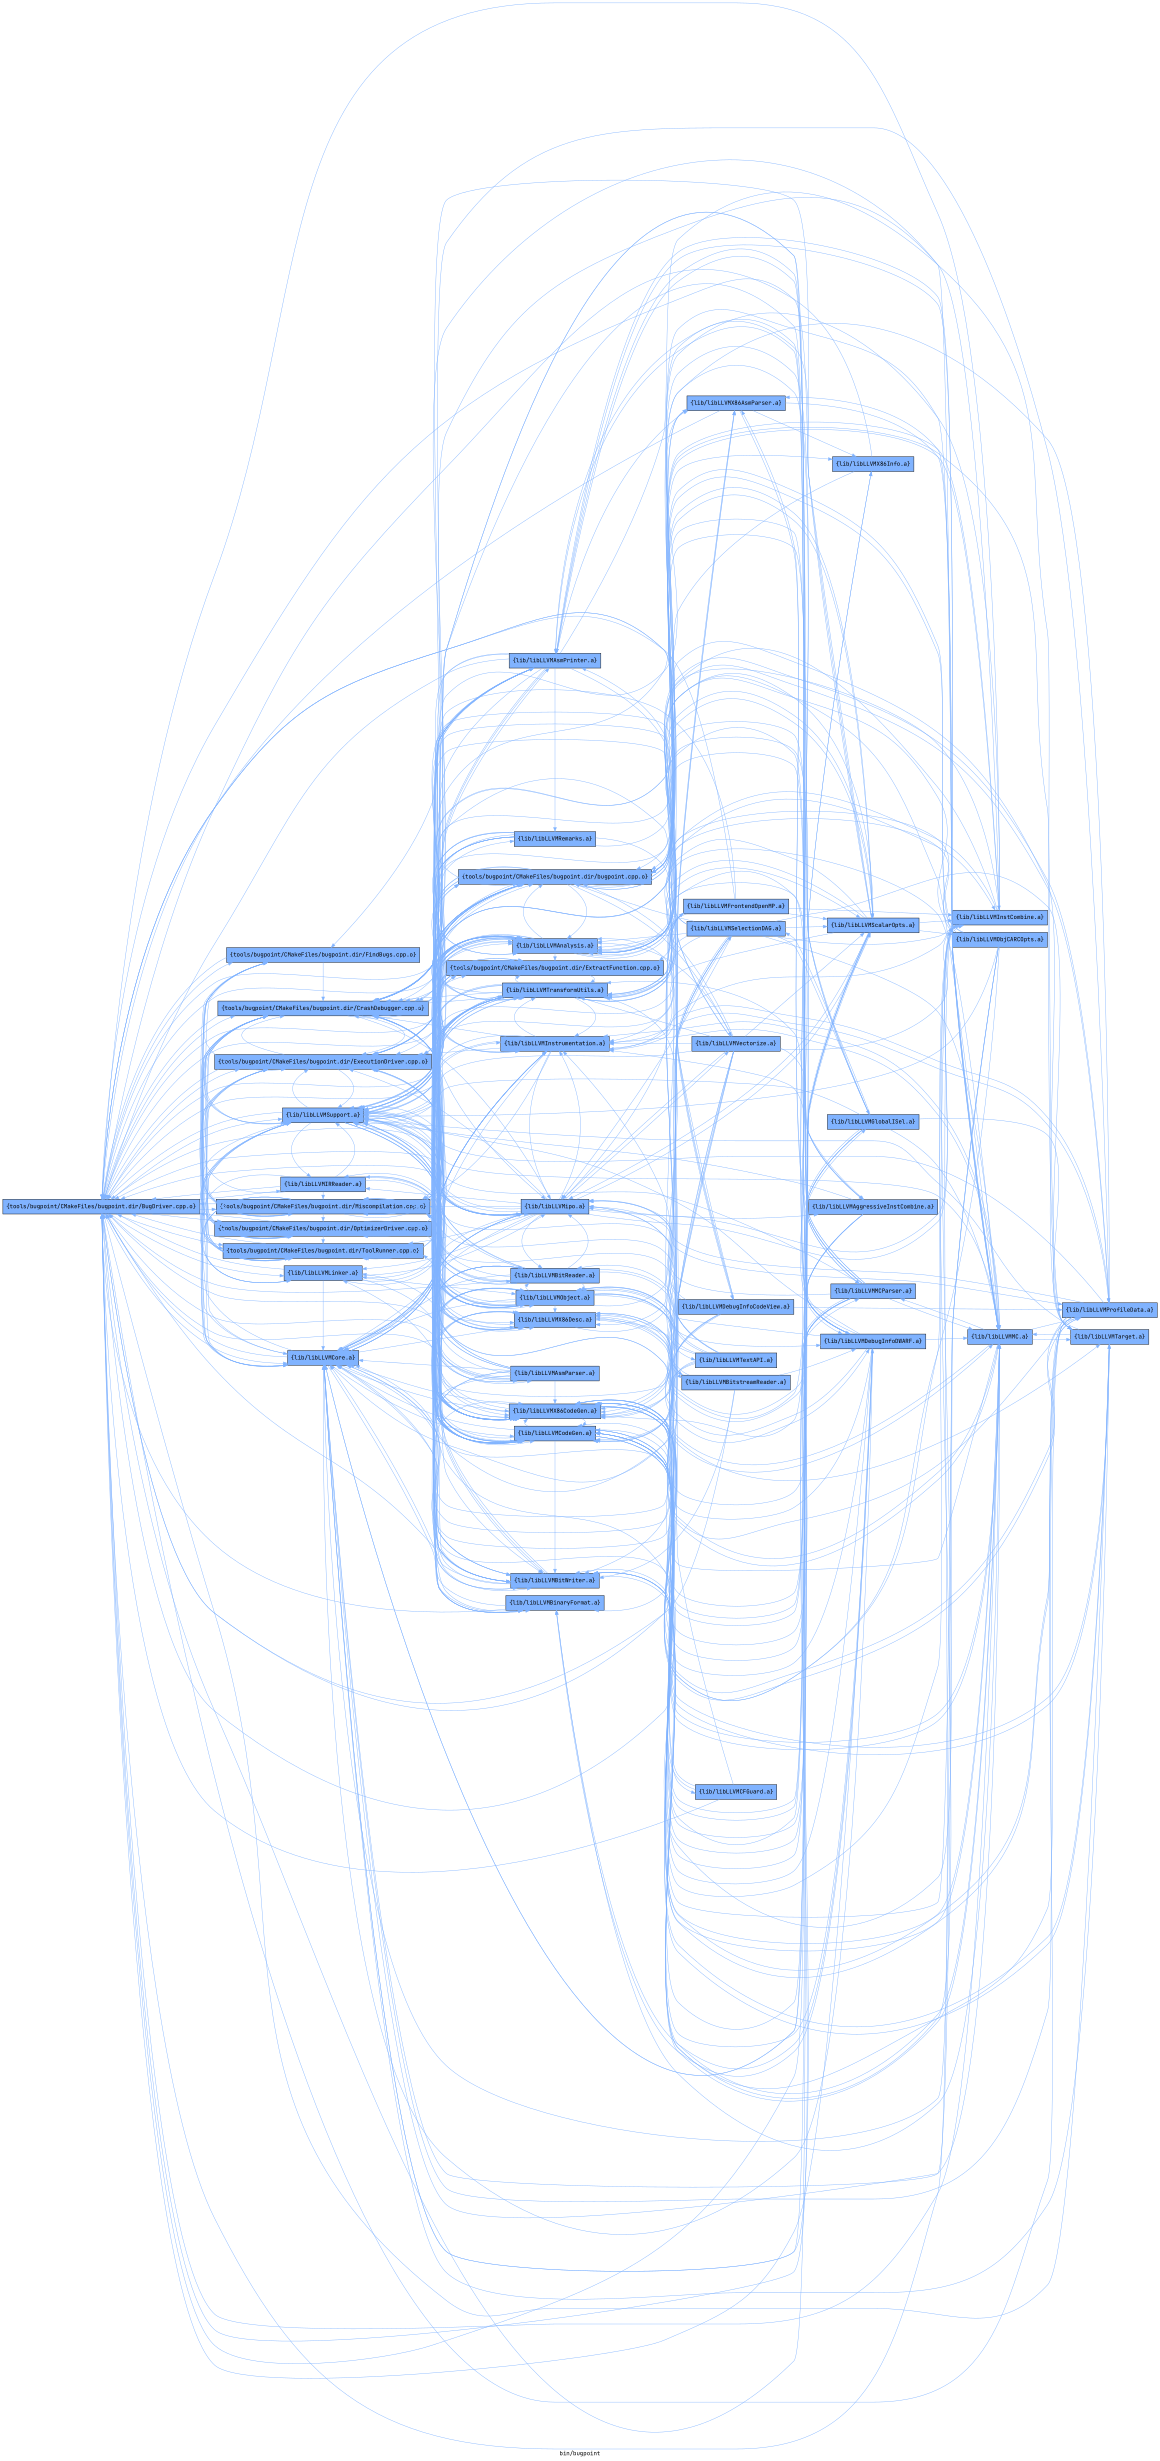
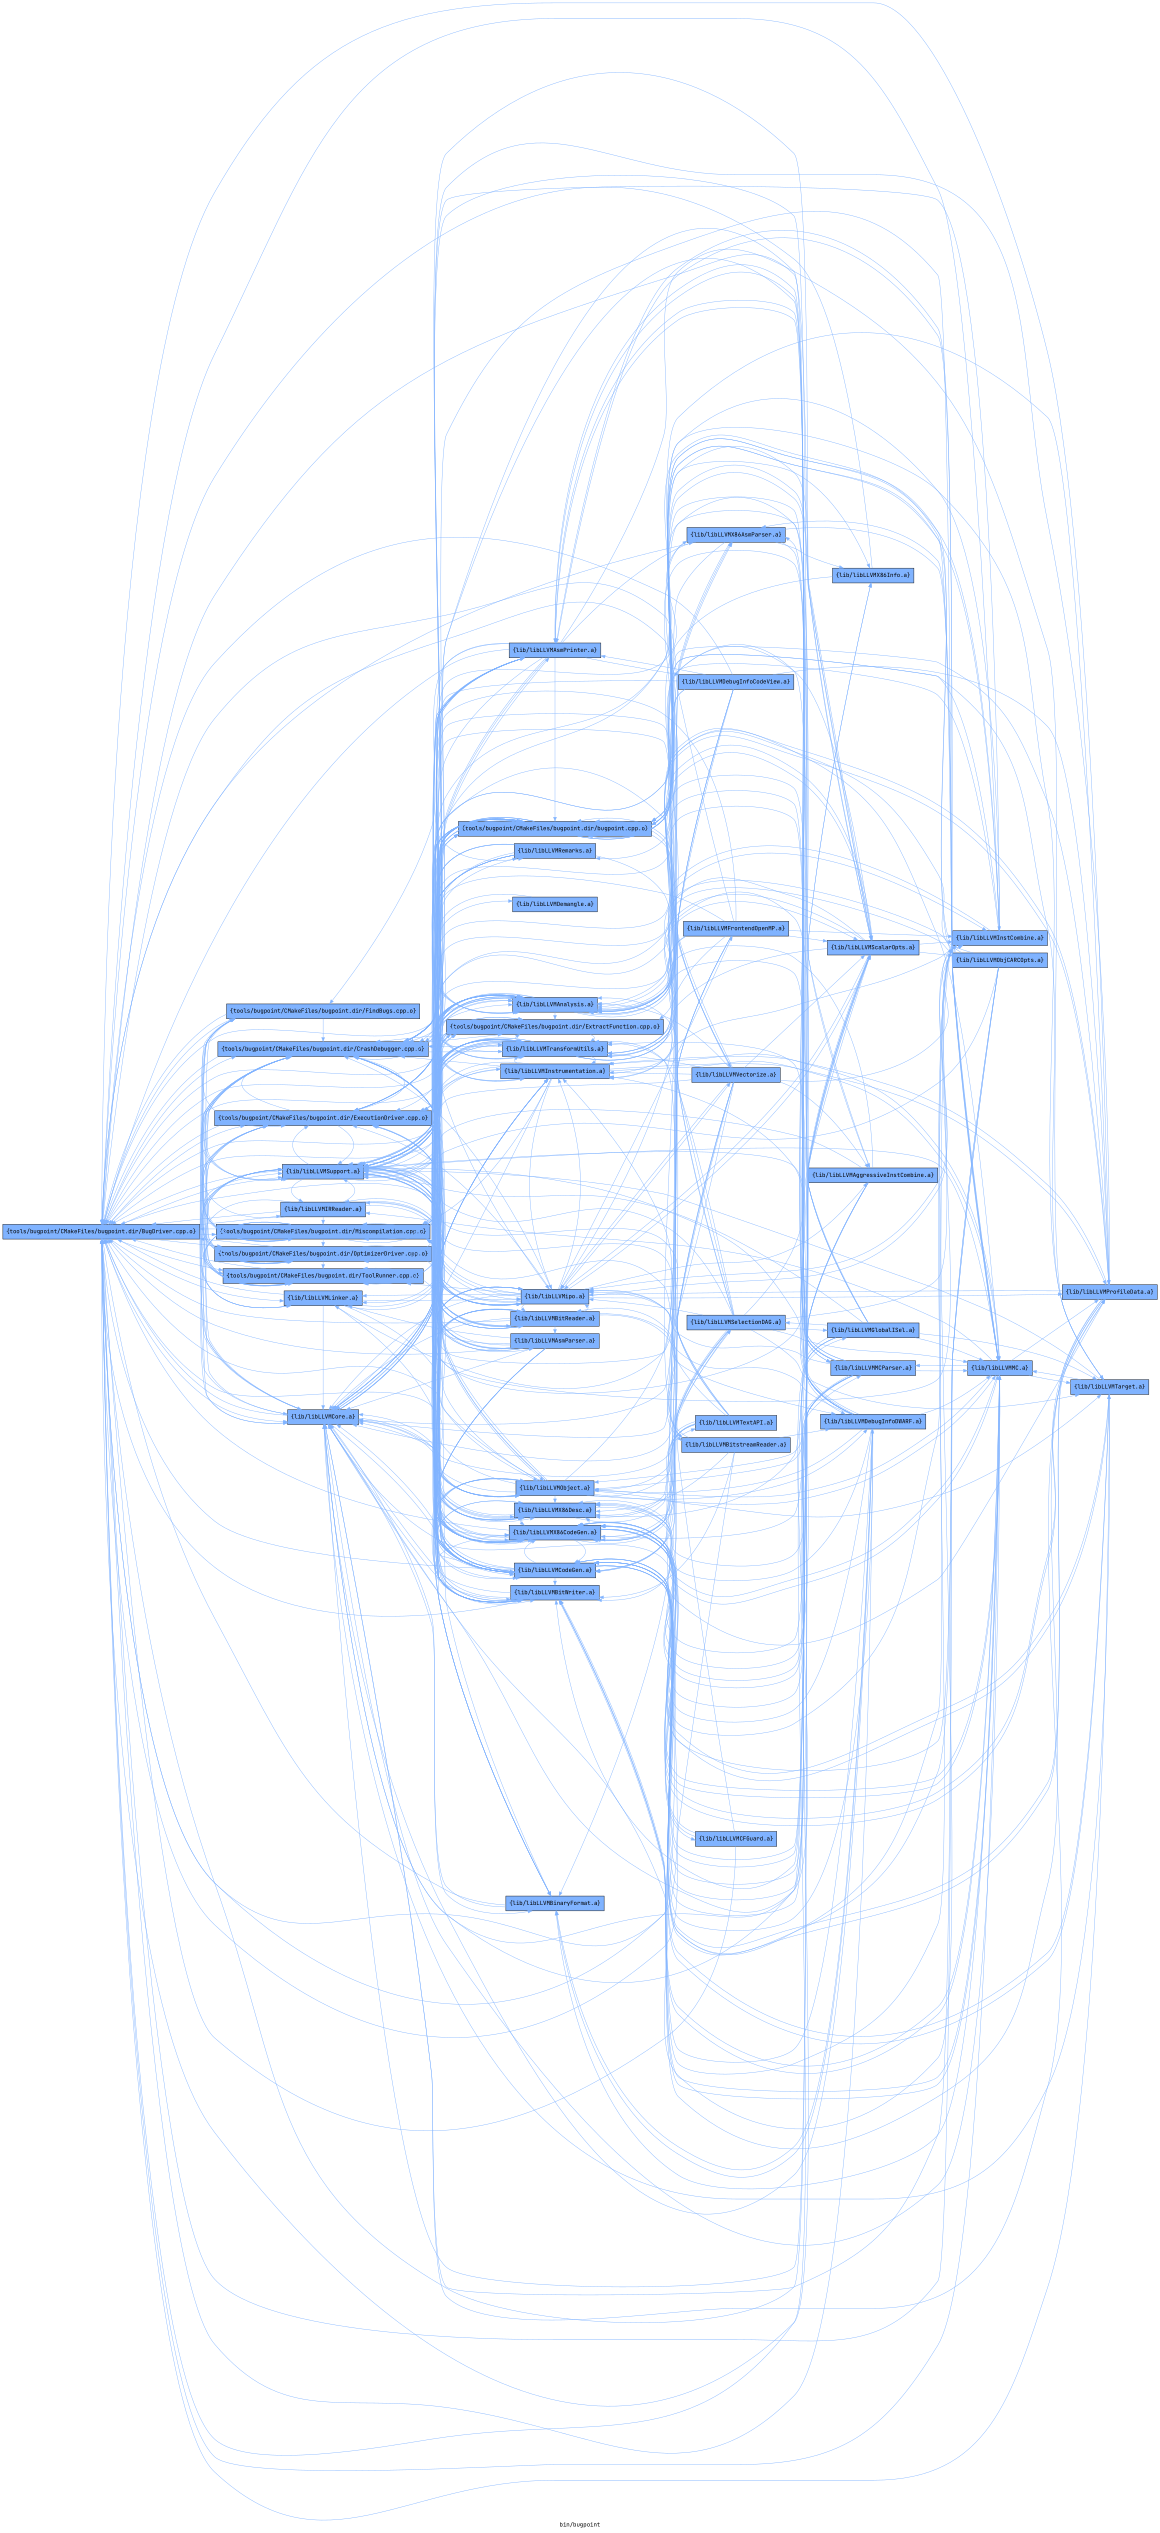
(794, 392) -> (800, 697)
(923, 902) -> (799, 985)
none -> (555, 904)
